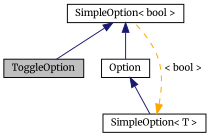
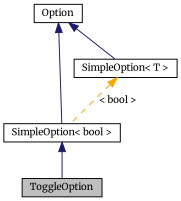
(126, 46) -> (60, 78)
